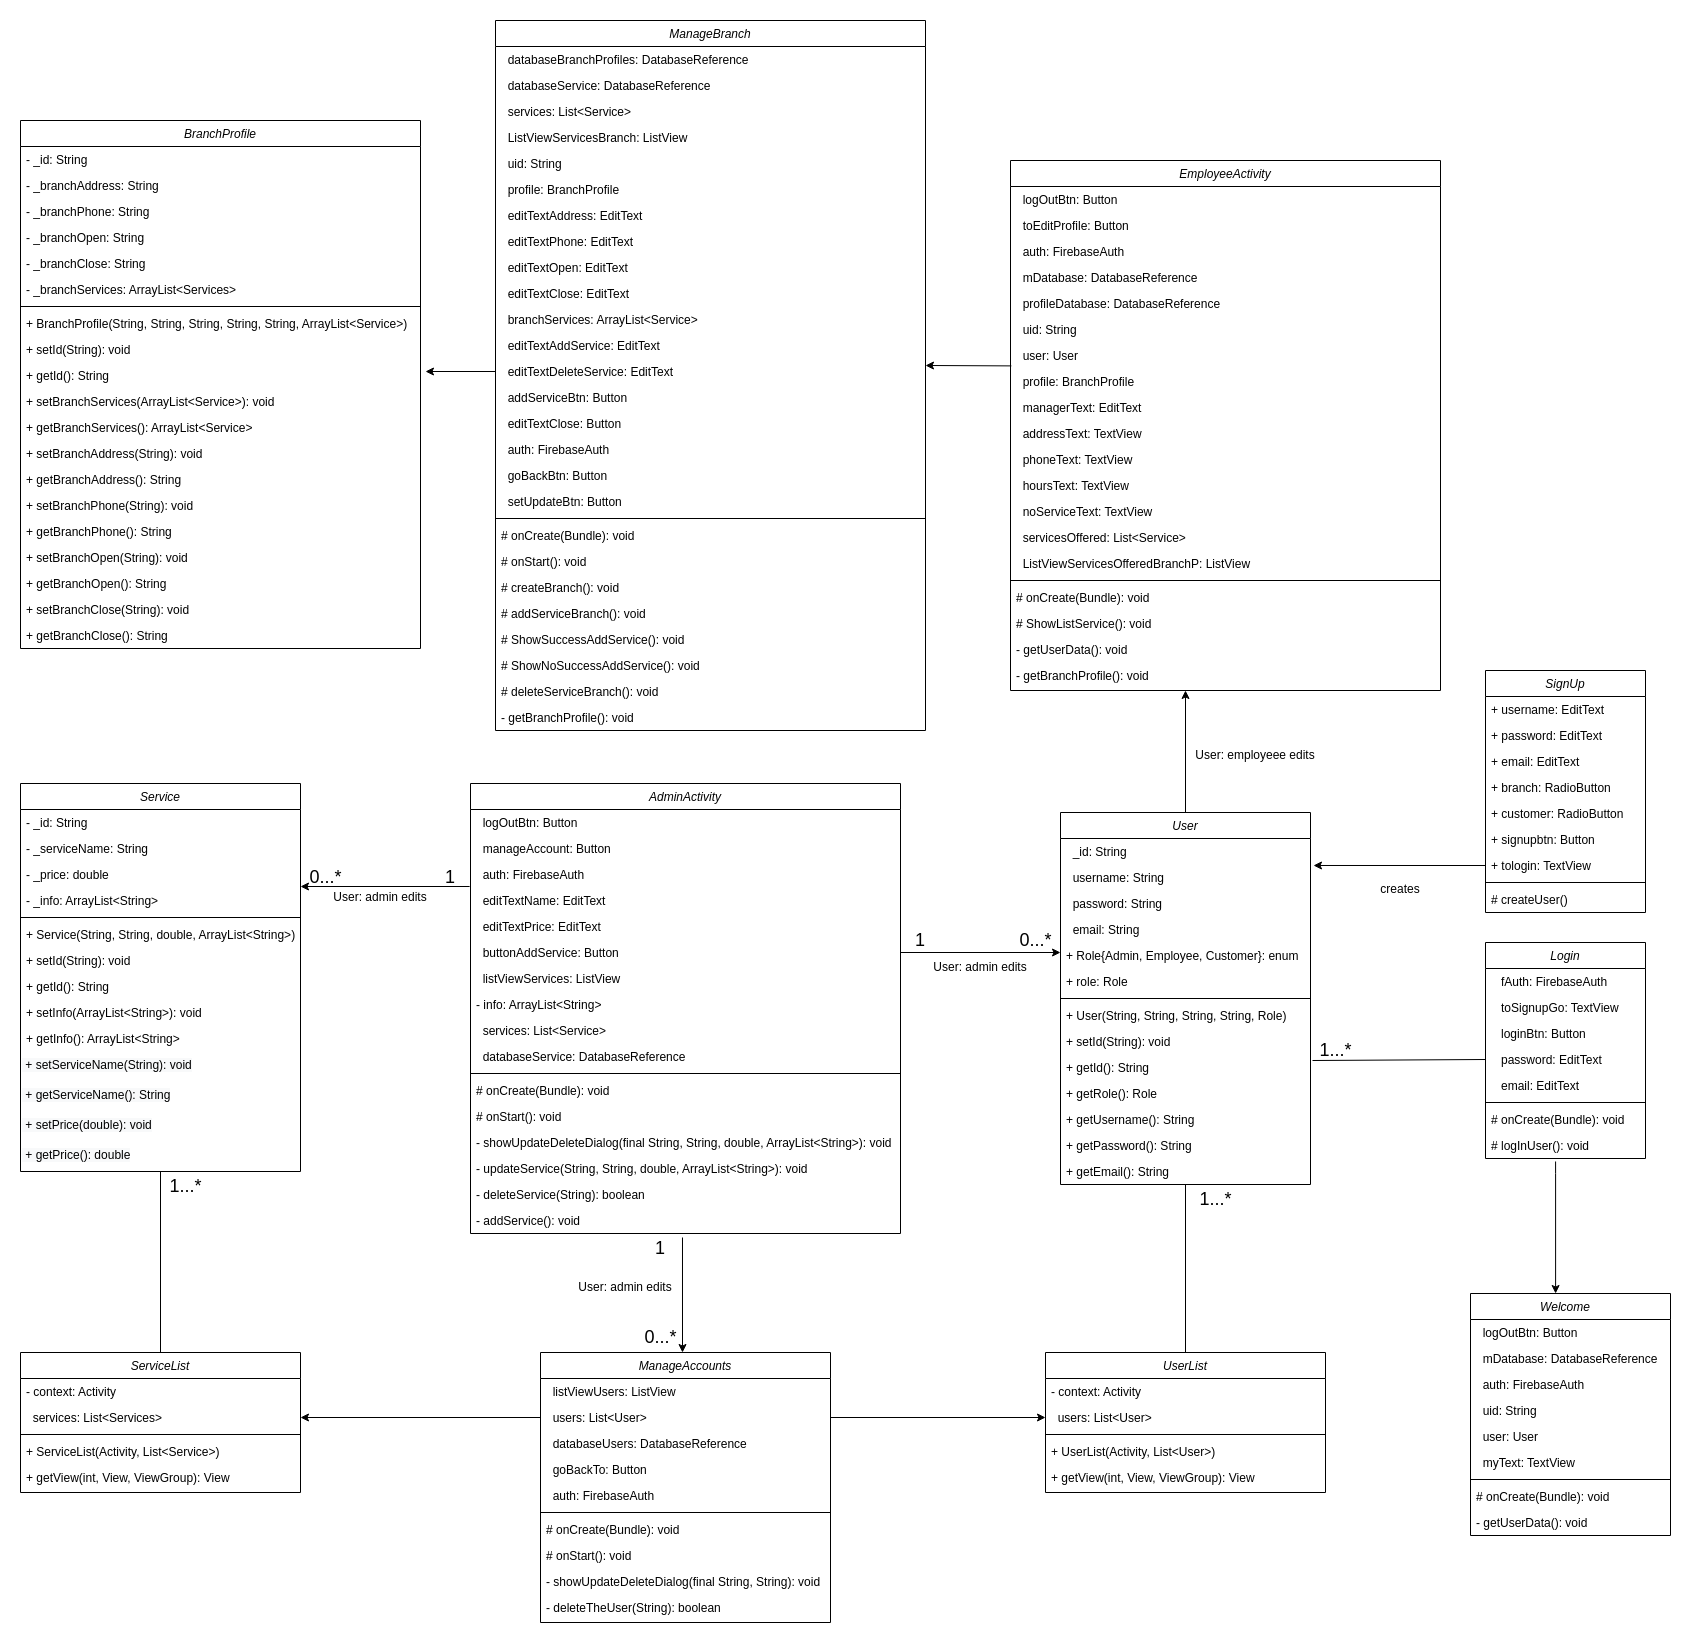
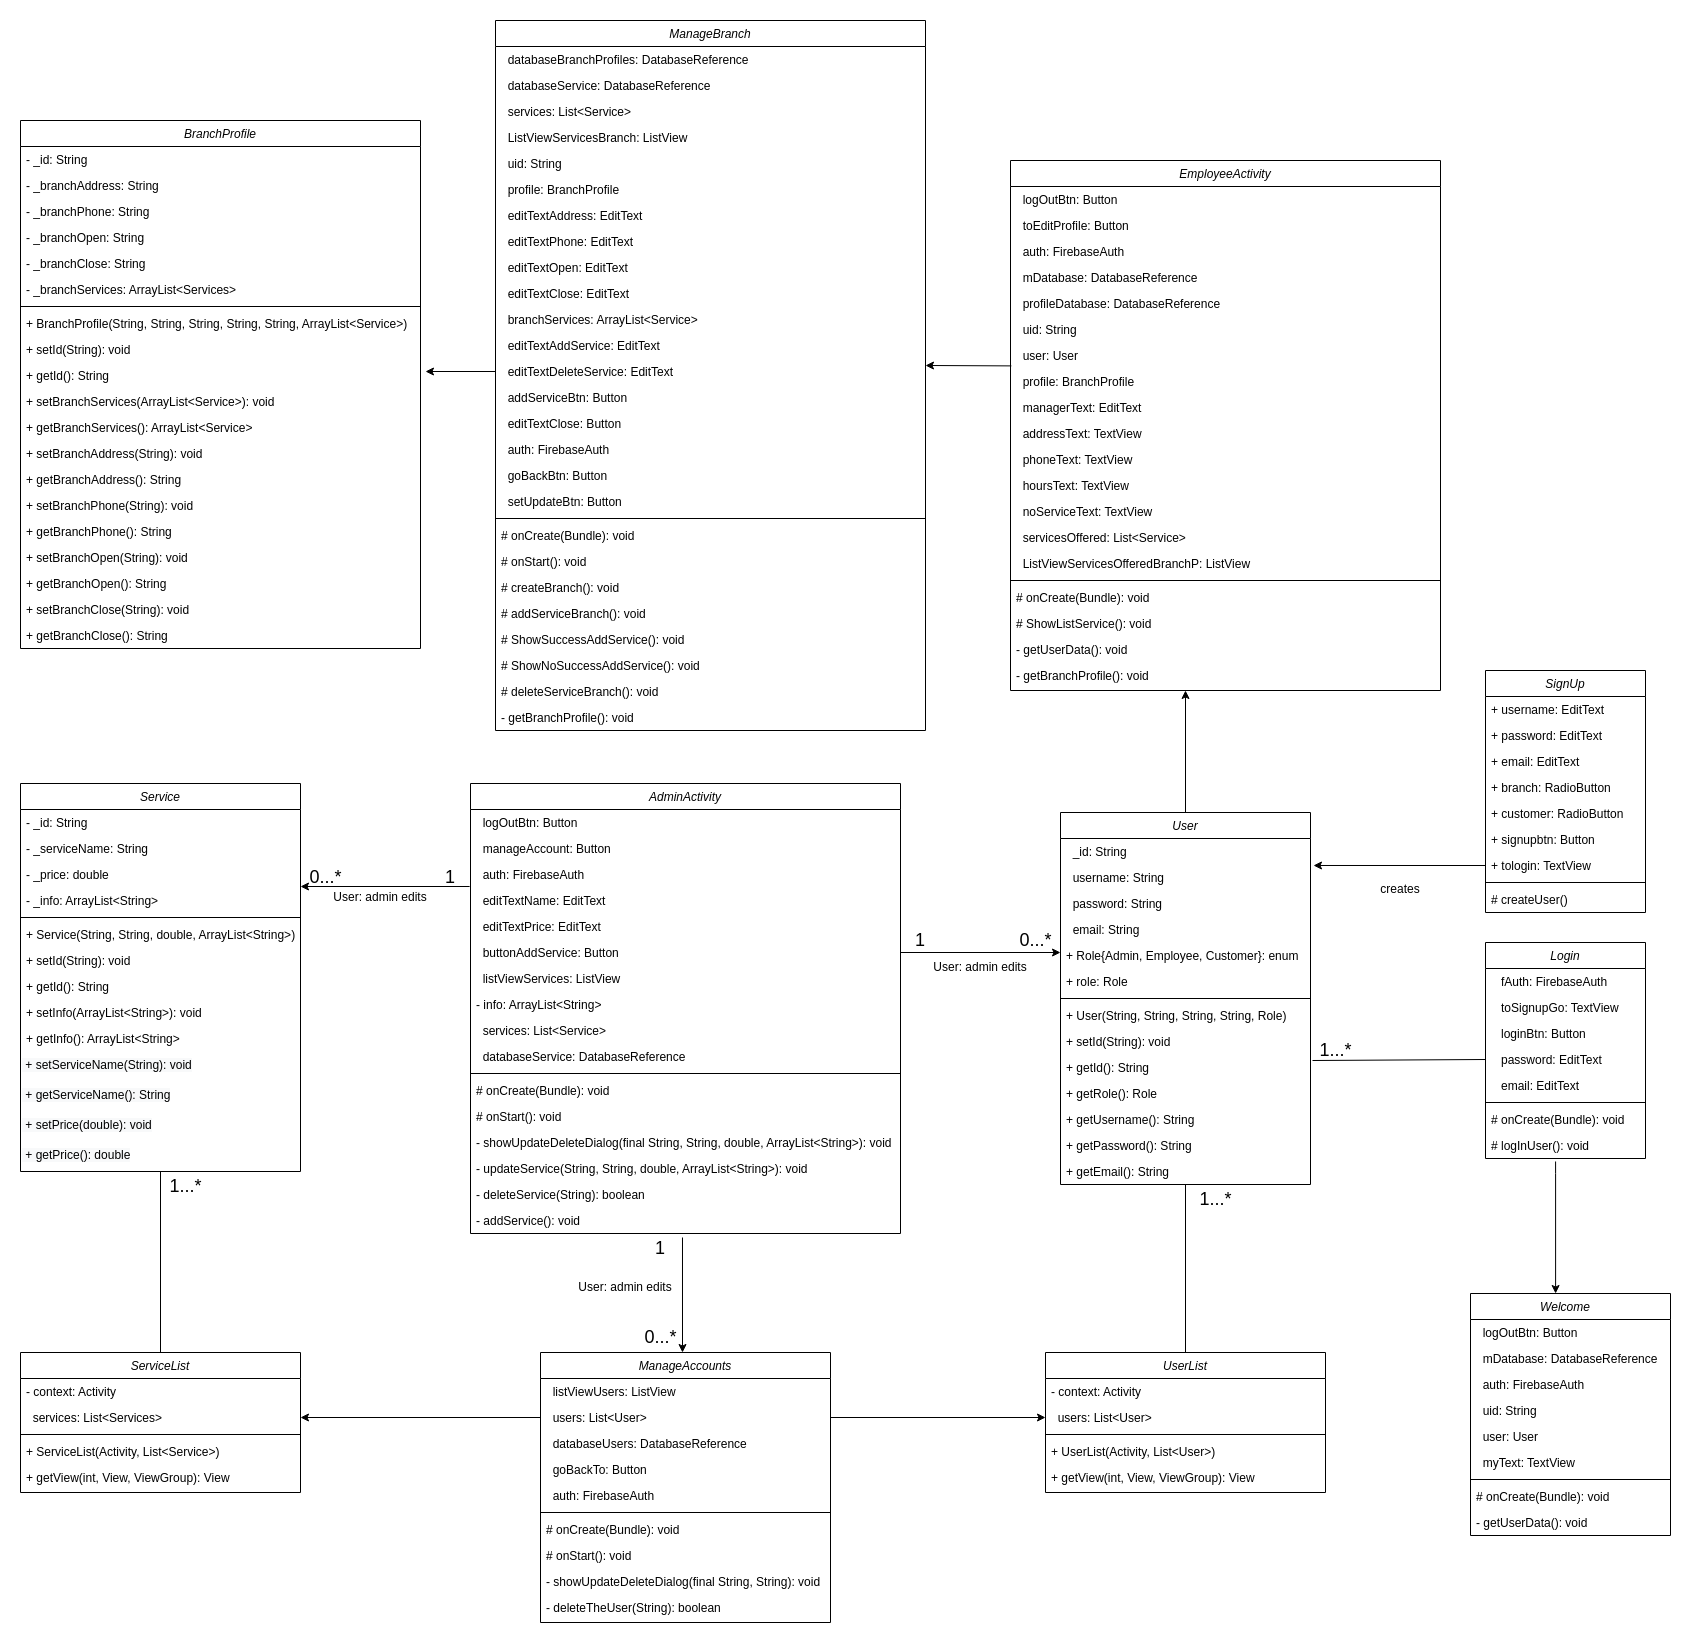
(1256, 756) -> none
